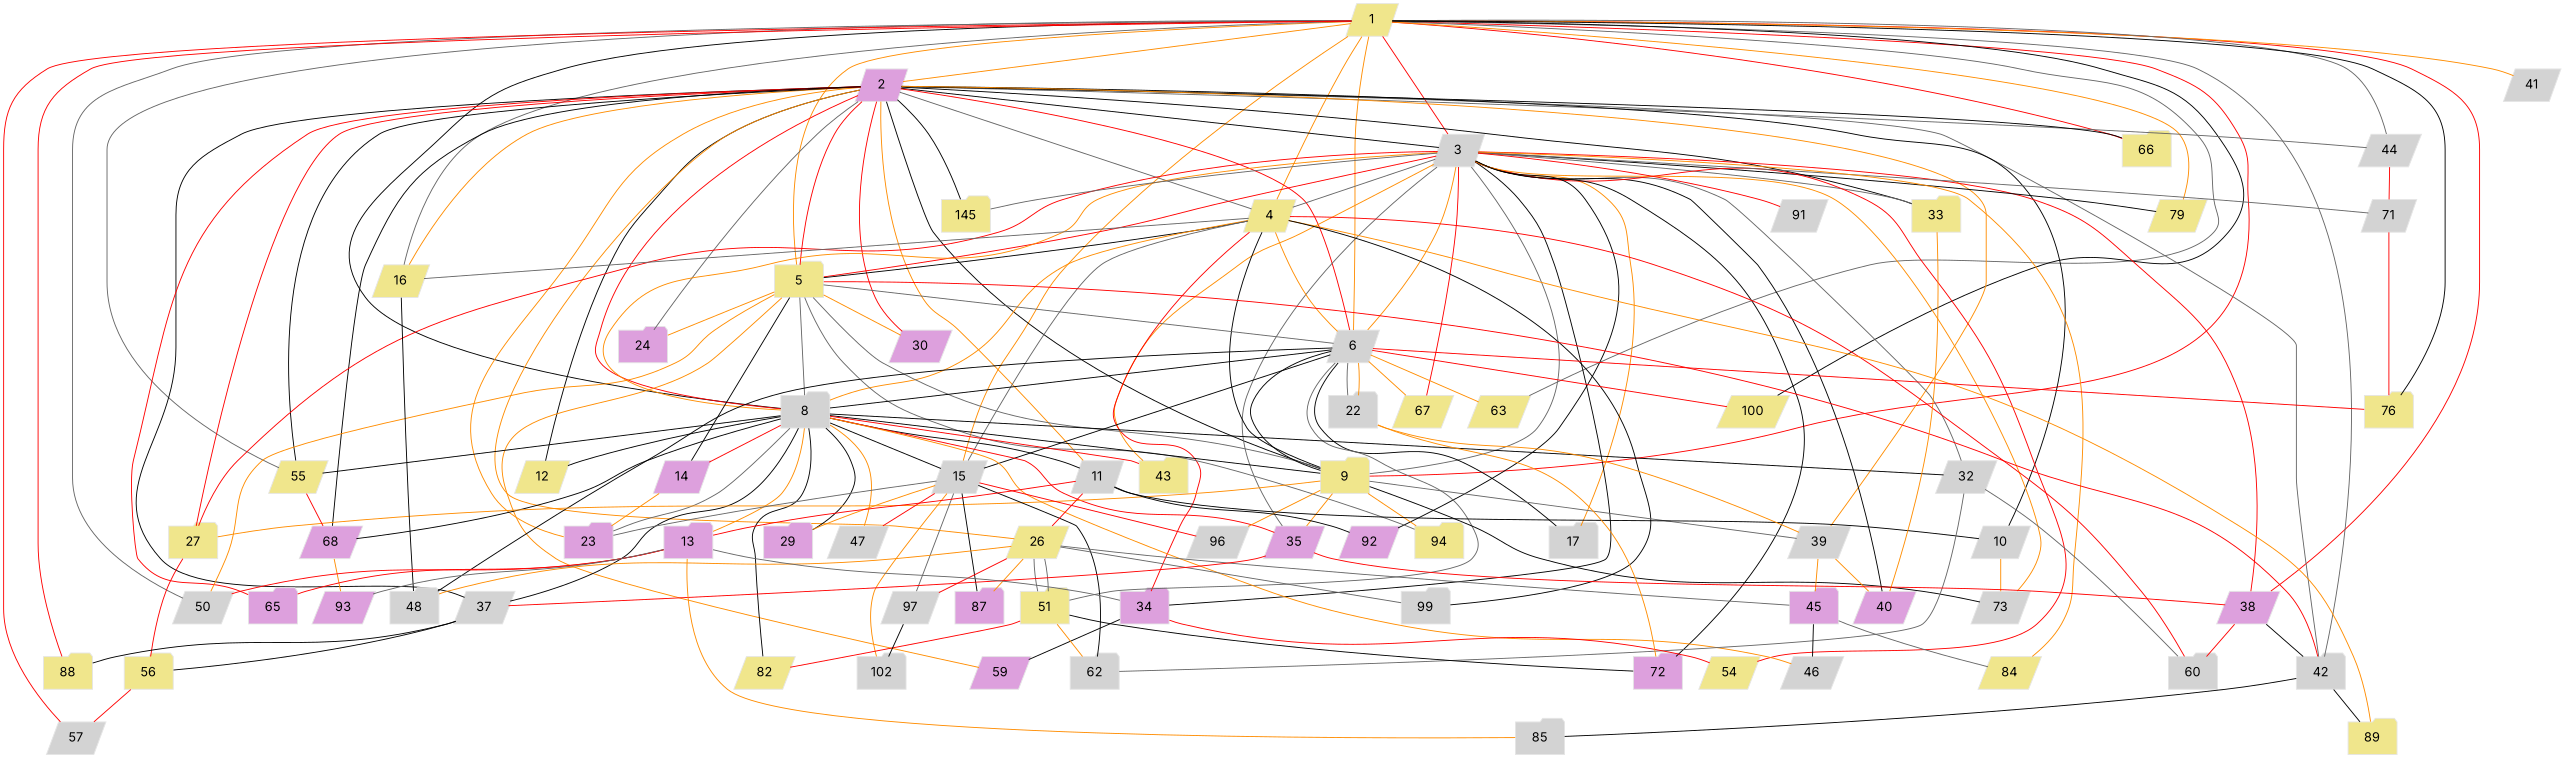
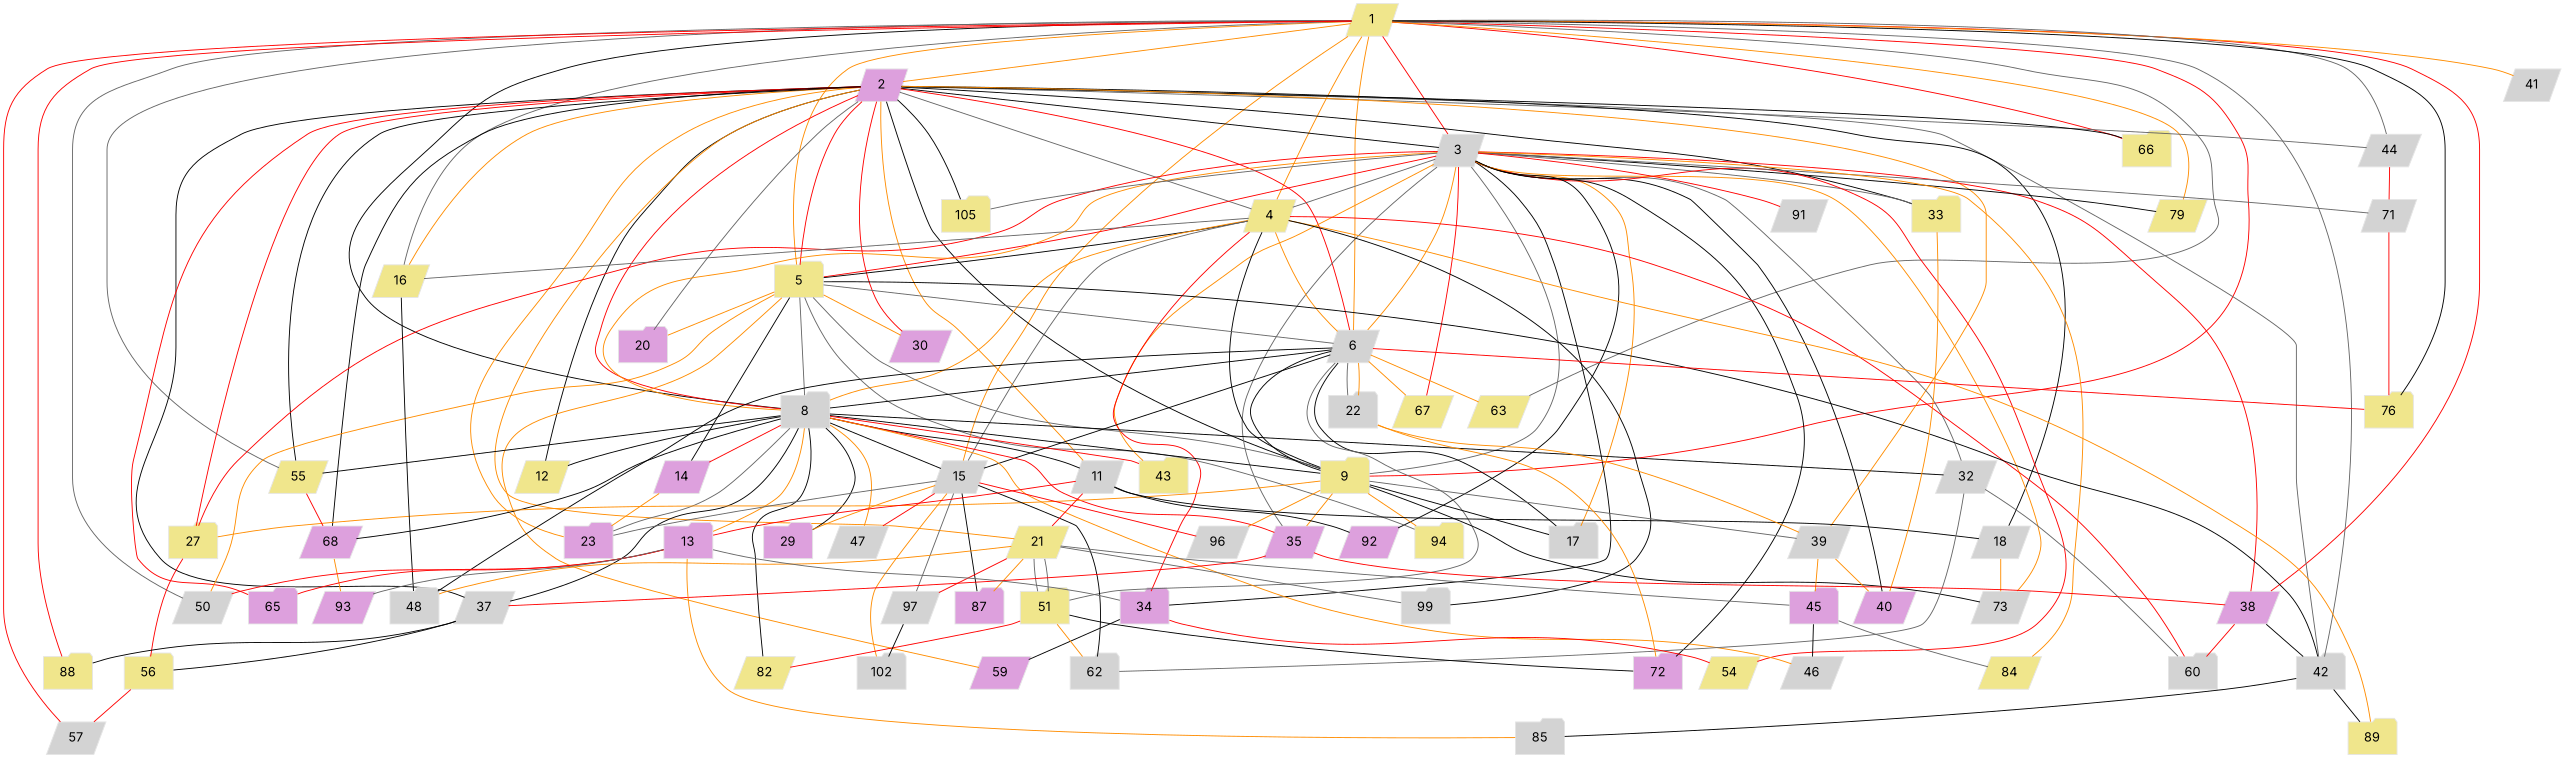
(966, 216) -> (966, 216)
(1535, 340) -> (1535, 340)
(643, 346) -> (643, 346)
(1753, 412) -> none
none -> (1473, 513)
(1038, 542) -> (1038, 542)
(2001, 542) -> (2001, 542)
